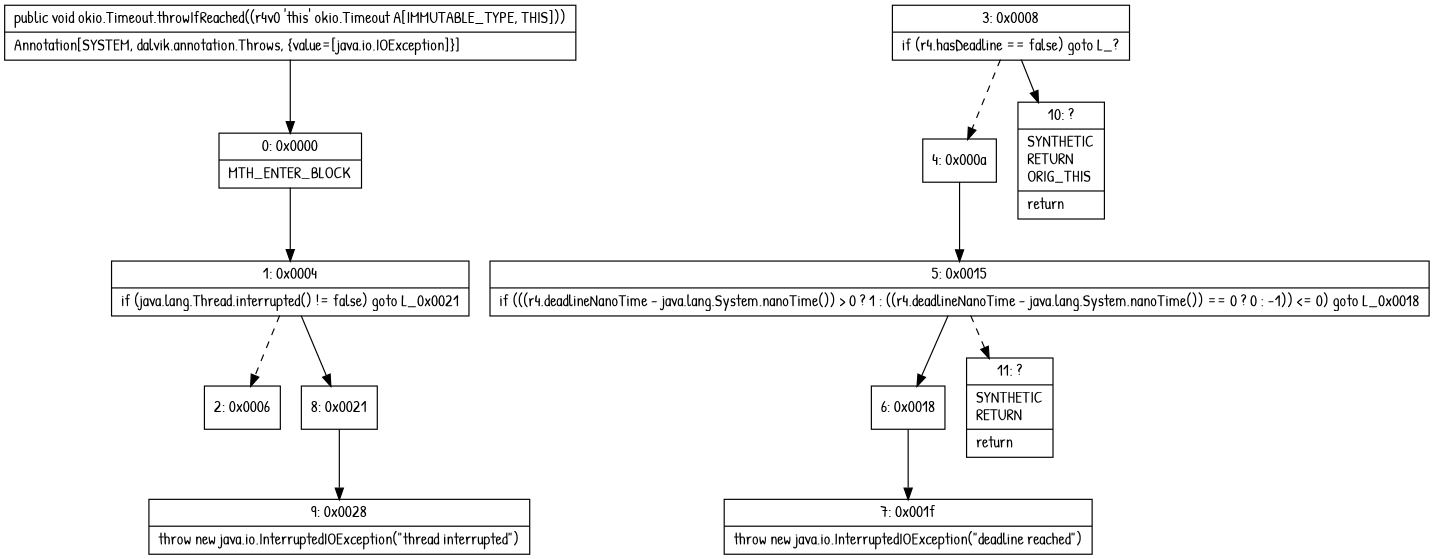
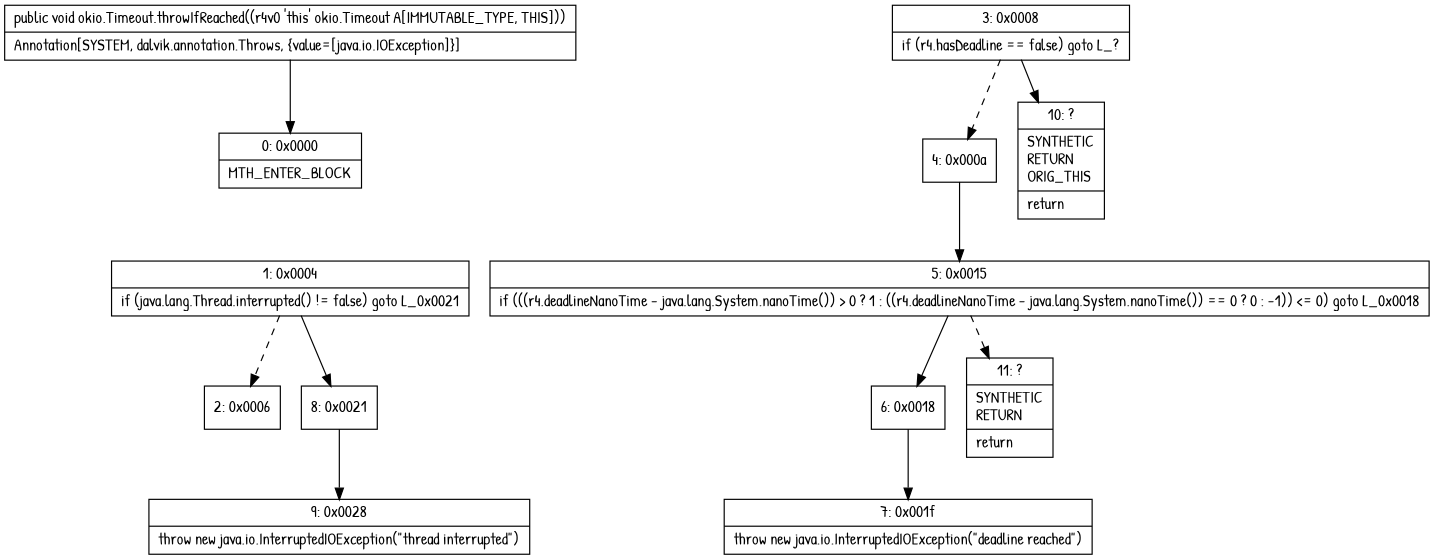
(290, 218) -> none
